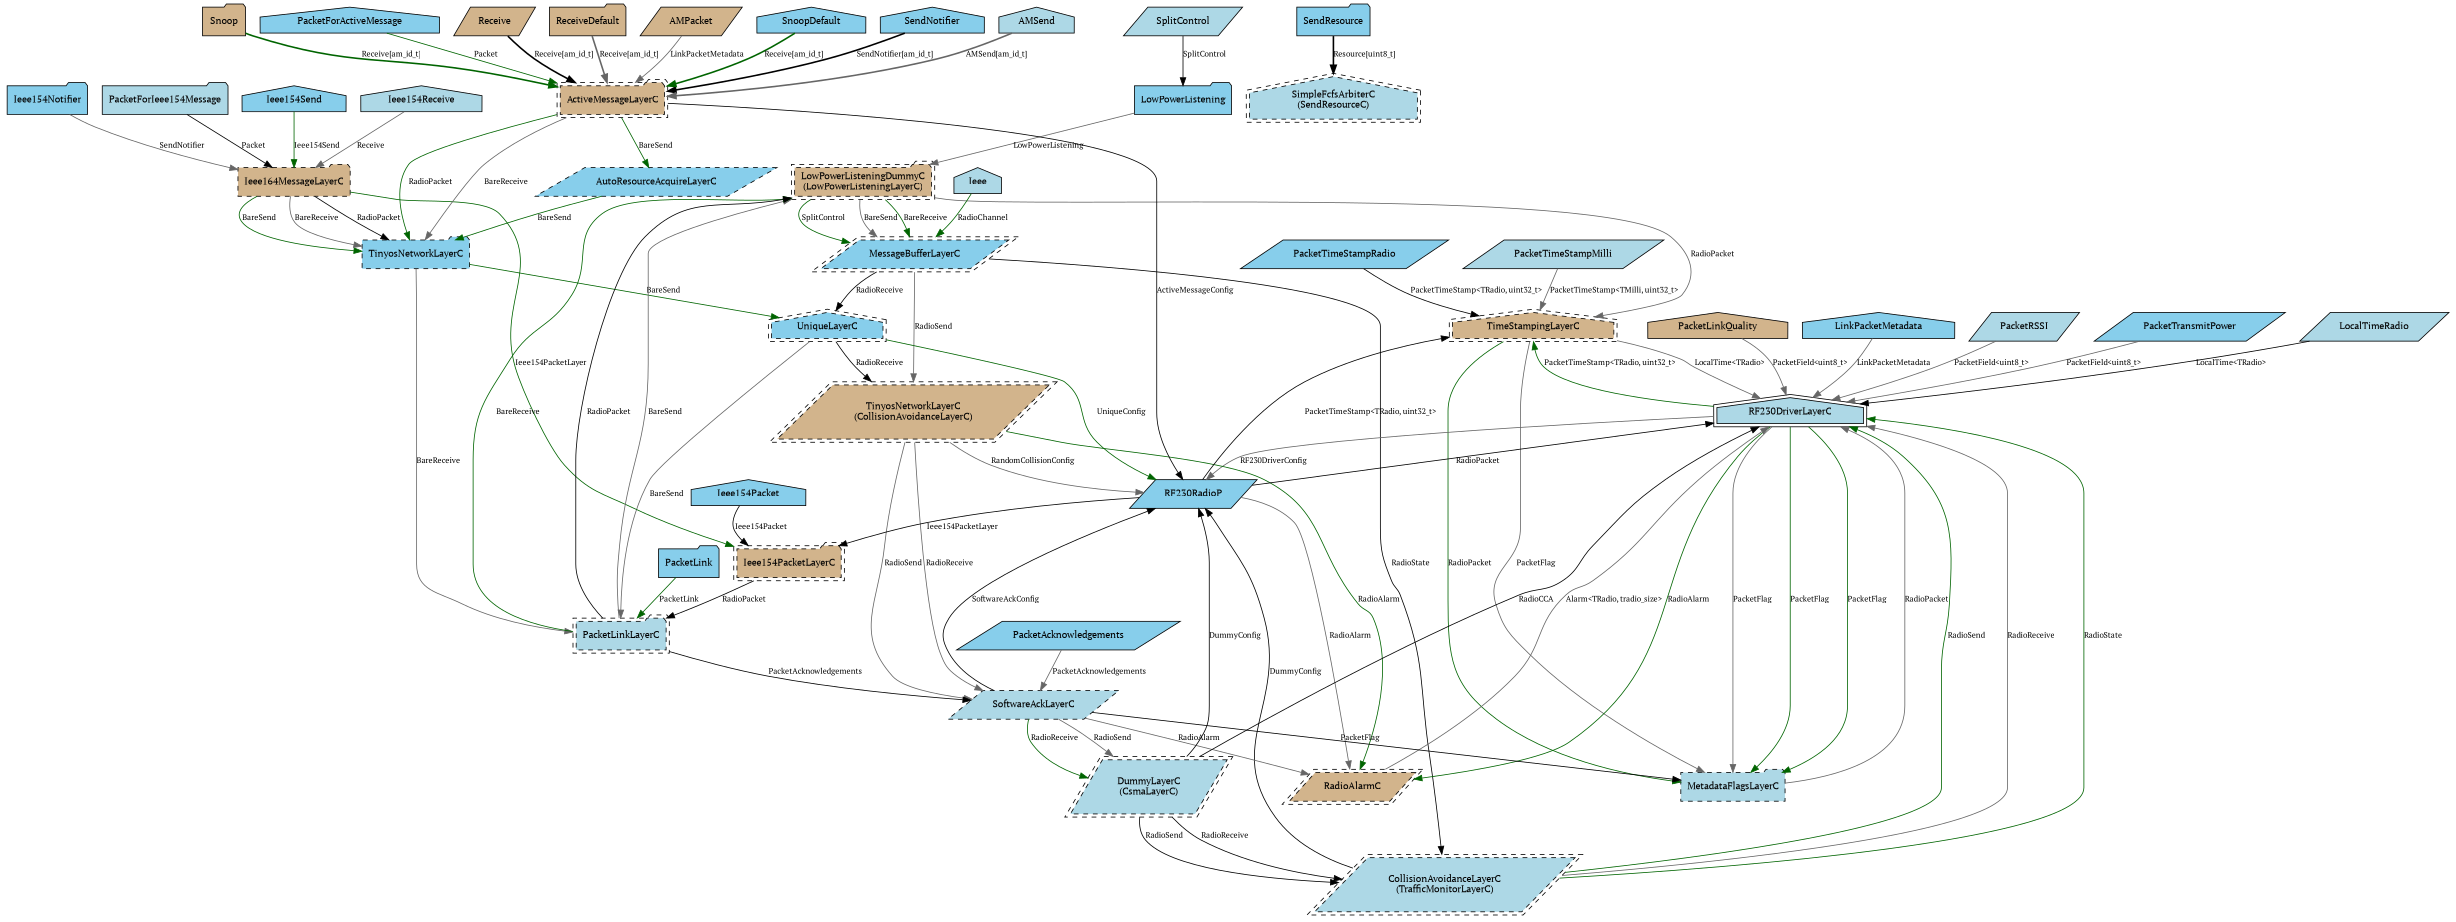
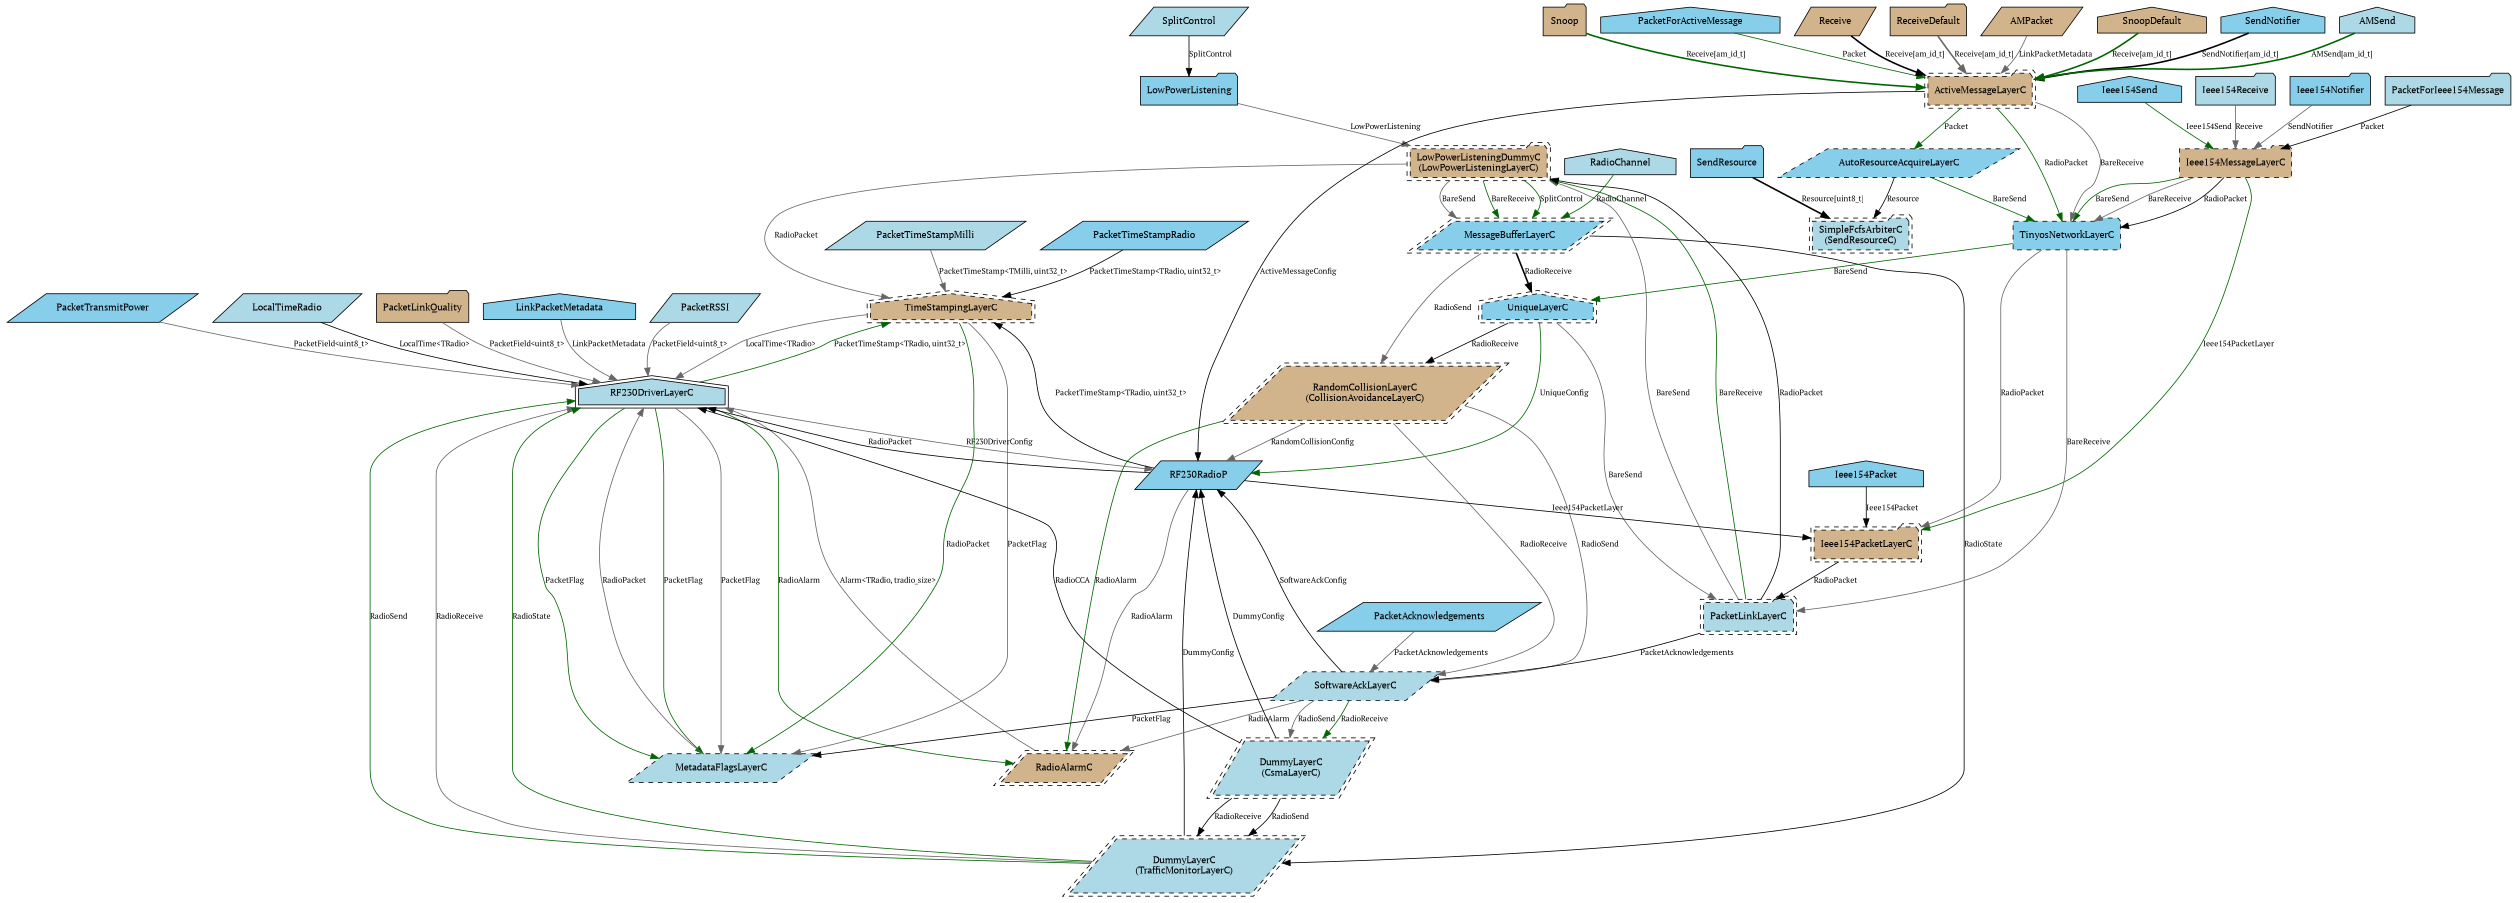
(811, 21) -> (2152, 21)
(846, 77) -> (2202, 69)
(421, 100) -> (2235, 91)
(1333, 100) -> (1861, 236)
(656, 146) -> (1957, 127)
(294, 182) -> (2235, 163)
(978, 182) -> (1620, 163)
none -> (1887, 195)
(856, 286) -> (1522, 268)
(1718, 327) -> (423, 308)
none -> (2001, 400)
(913, 412) -> (1365, 393)
(689, 563) -> none
(1733, 787) -> (721, 768)
(1445, 885) -> (1184, 866)
